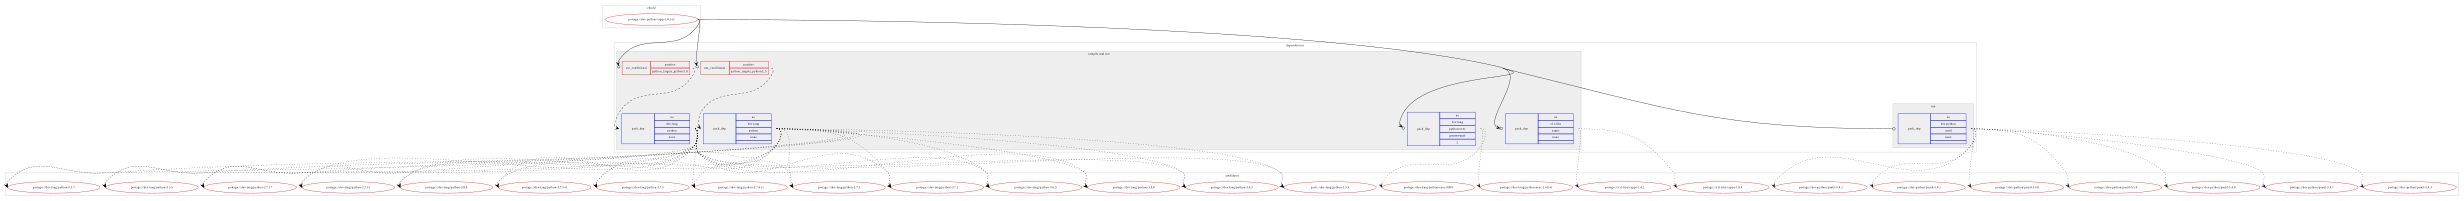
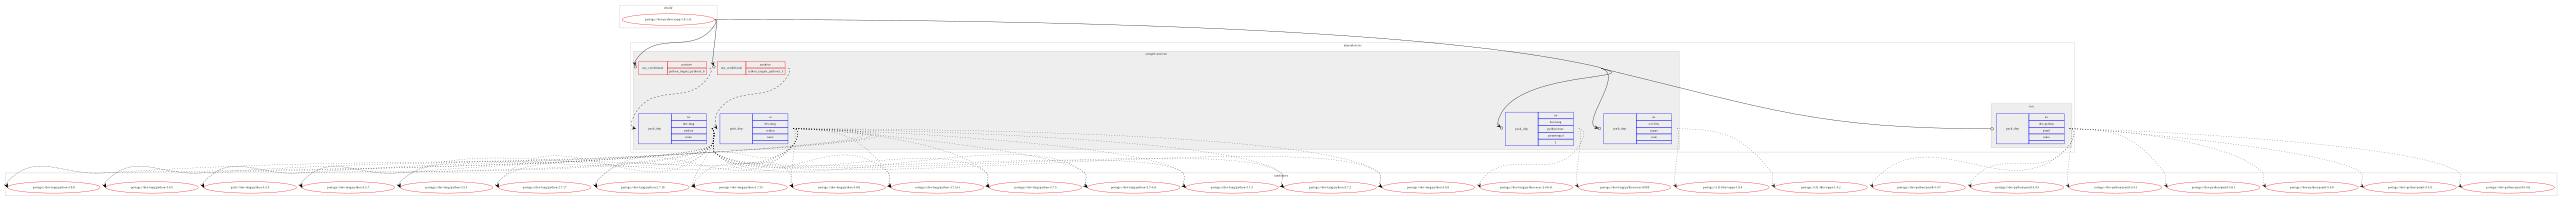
none -> (643, 187)
